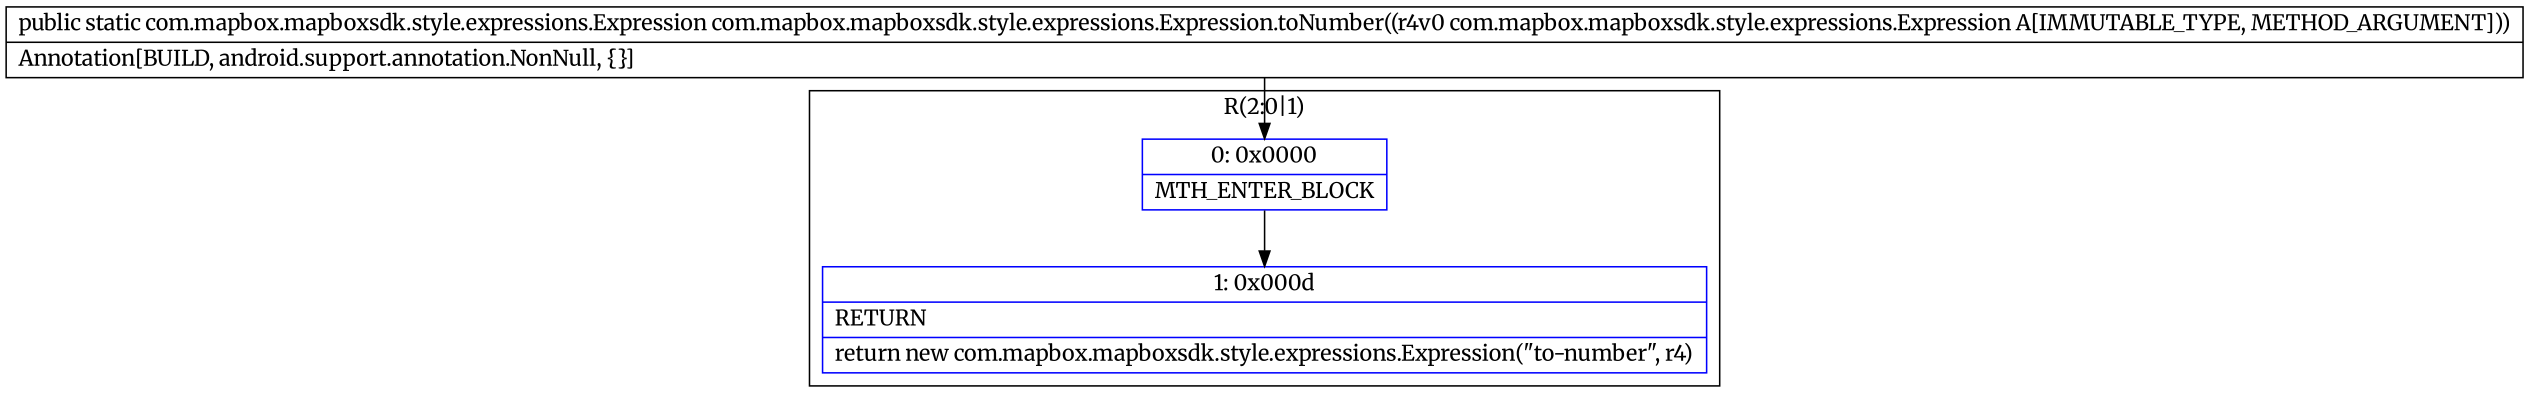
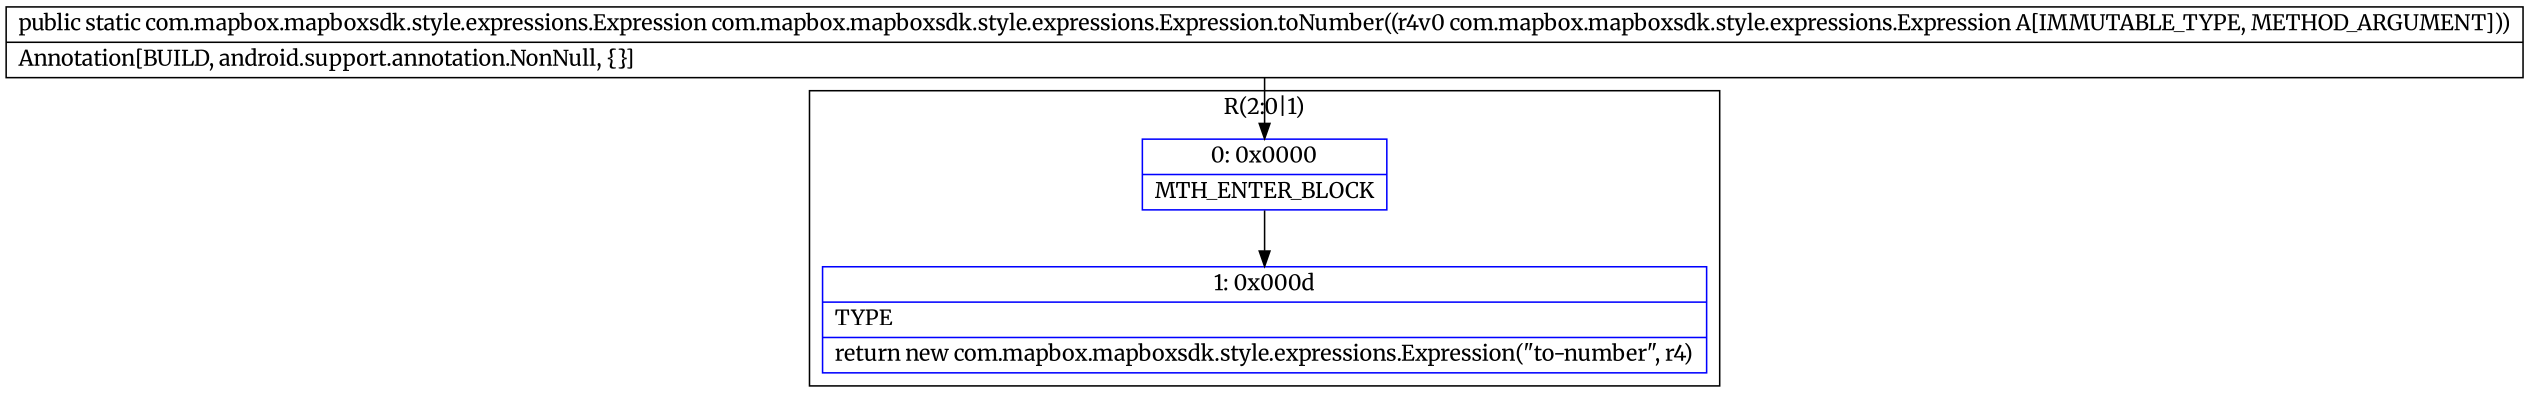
(881, 319) -> (864, 319)
